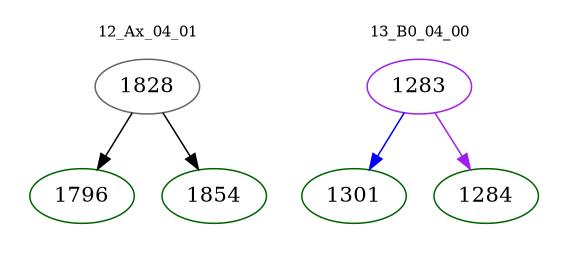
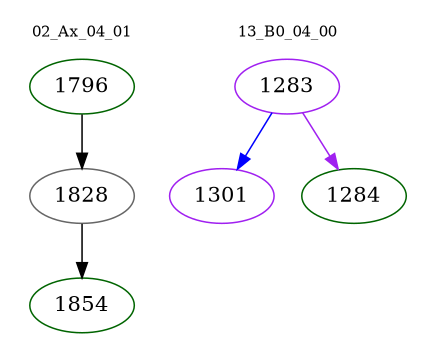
(148, 33) -> (82, 33)
(119, 134) -> (82, 134)
(354, 196) -> (222, 196)
